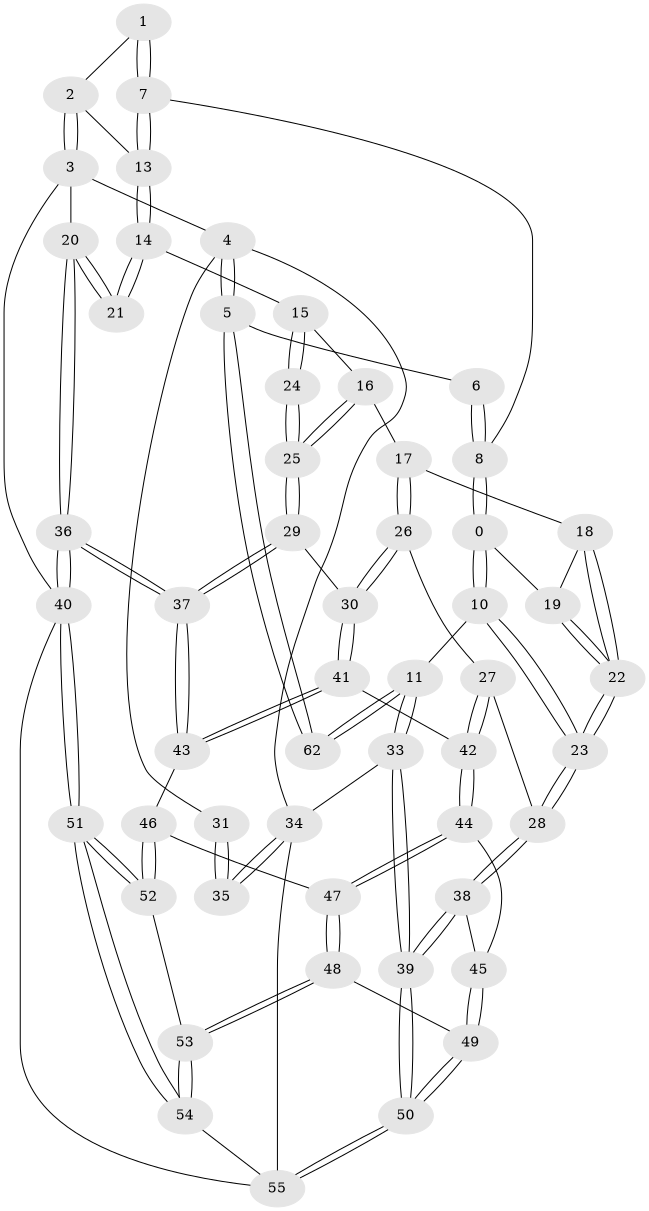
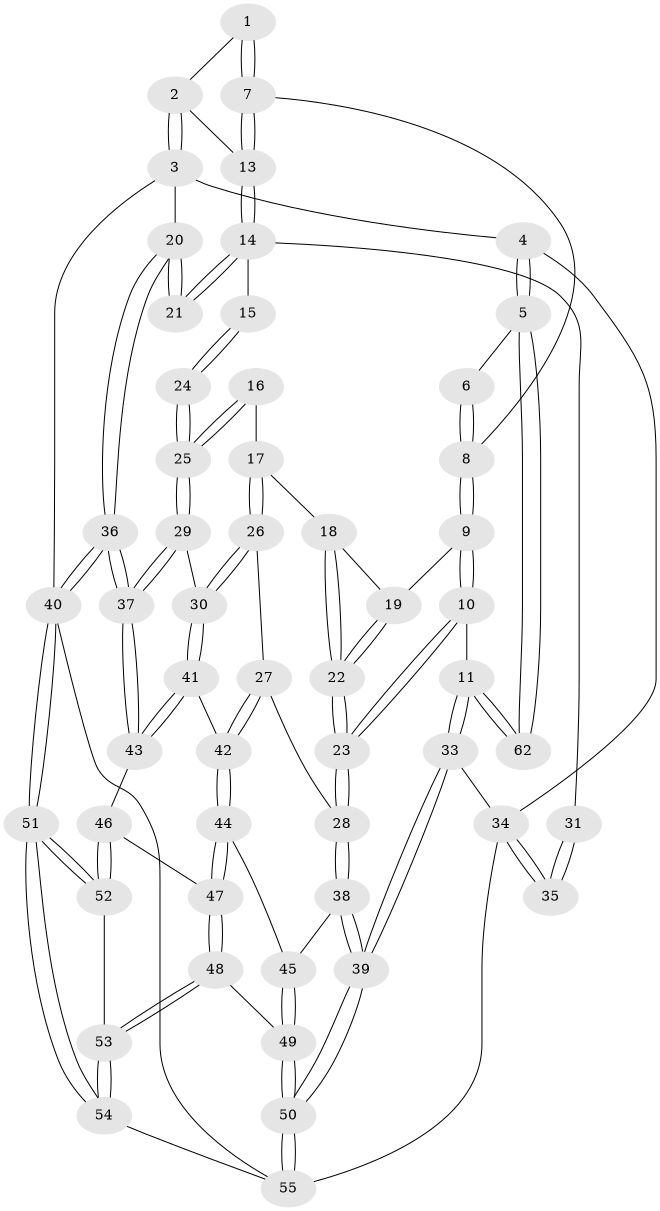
(327, 343) -> none
(480, 533) -> (467, 533)
(135, 543) -> (579, 402)
